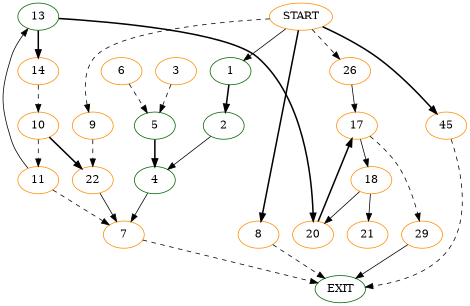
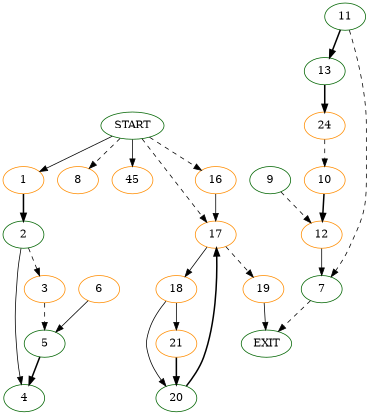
(301, 17) -> (132, 126)
(155, 33) -> (172, 178)
(243, 48) -> (176, 367)
(382, 61) -> (132, 149)
(38, 71) -> (325, 126)
(231, 71) -> (23, 180)
(350, 71) -> (216, 180)
(136, 95) -> (75, 314)
(3, 102) -> (336, 40)
(280, 122) -> (107, 151)
(93, 126) -> (270, 180)
(38, 149) -> none
(38, 180) -> (345, 17)
(93, 180) -> (322, 235)
(141, 204) -> none
(124, 235) -> (322, 289)
(313, 235) -> (176, 398)
(422, 235) -> (263, 289)
(455, 237) -> none
none -> (33, 258)
(296, 259) -> none
